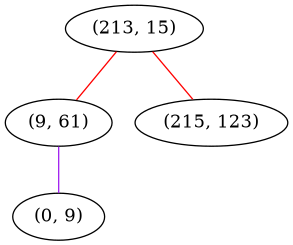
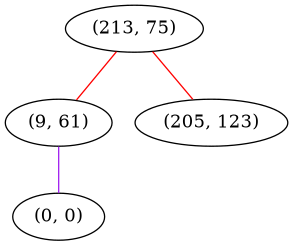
(134, 29) -> (134, 29)
(211, 123) -> (211, 123)
(59, 217) -> (59, 217)
